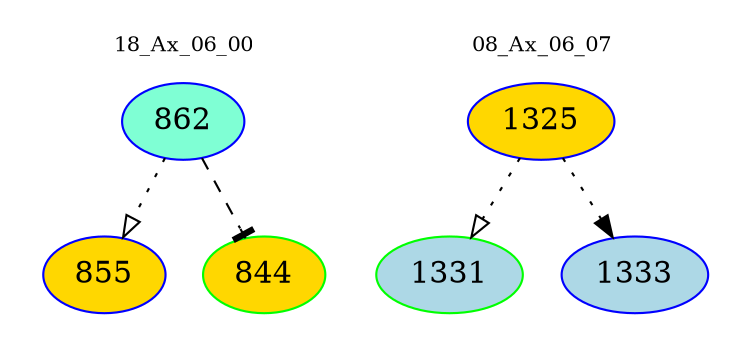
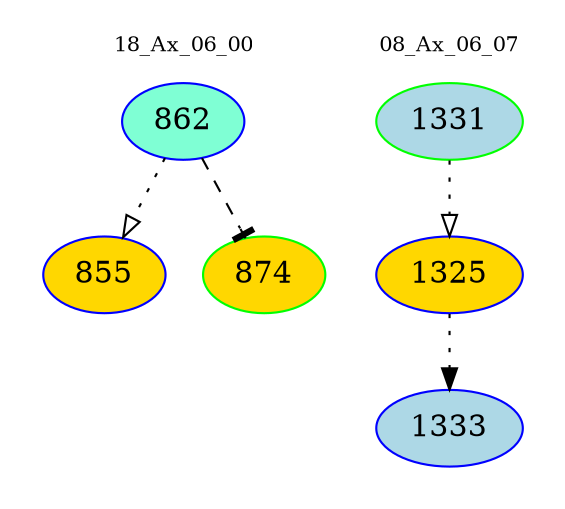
(501, 188) -> (450, 188)
(264, 275) -> (264, 275)
